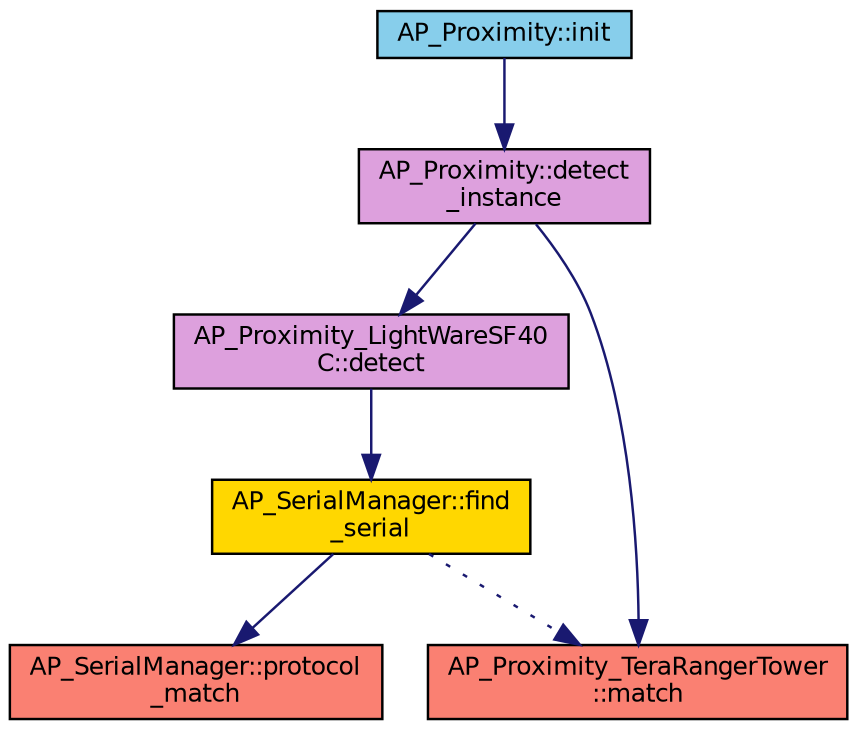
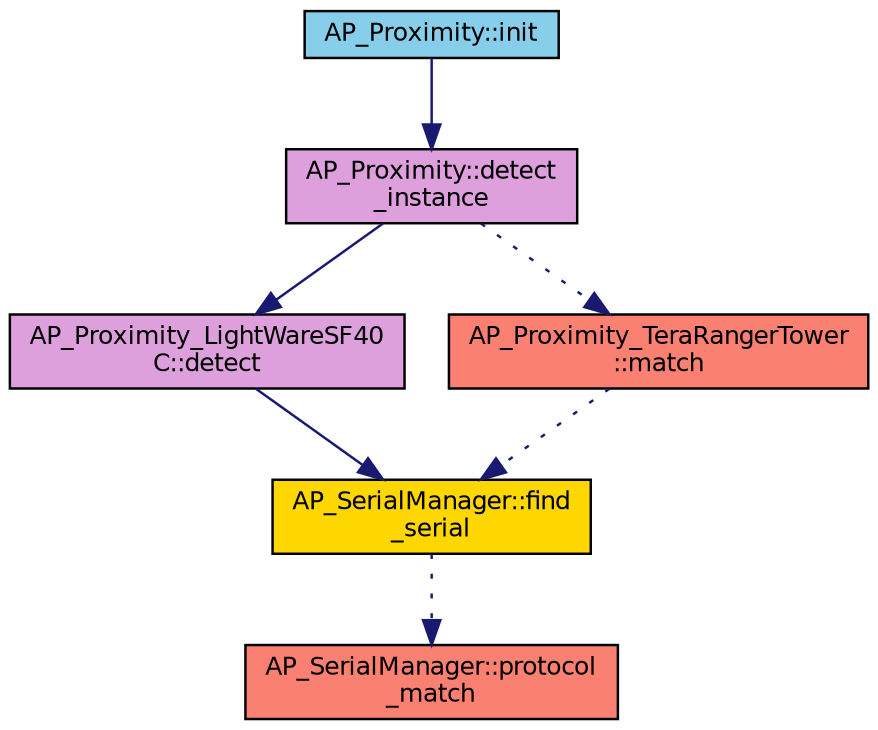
(619, 413) -> (535, 262)
(293, 591) -> (432, 587)
(493, 593) -> (555, 427)
